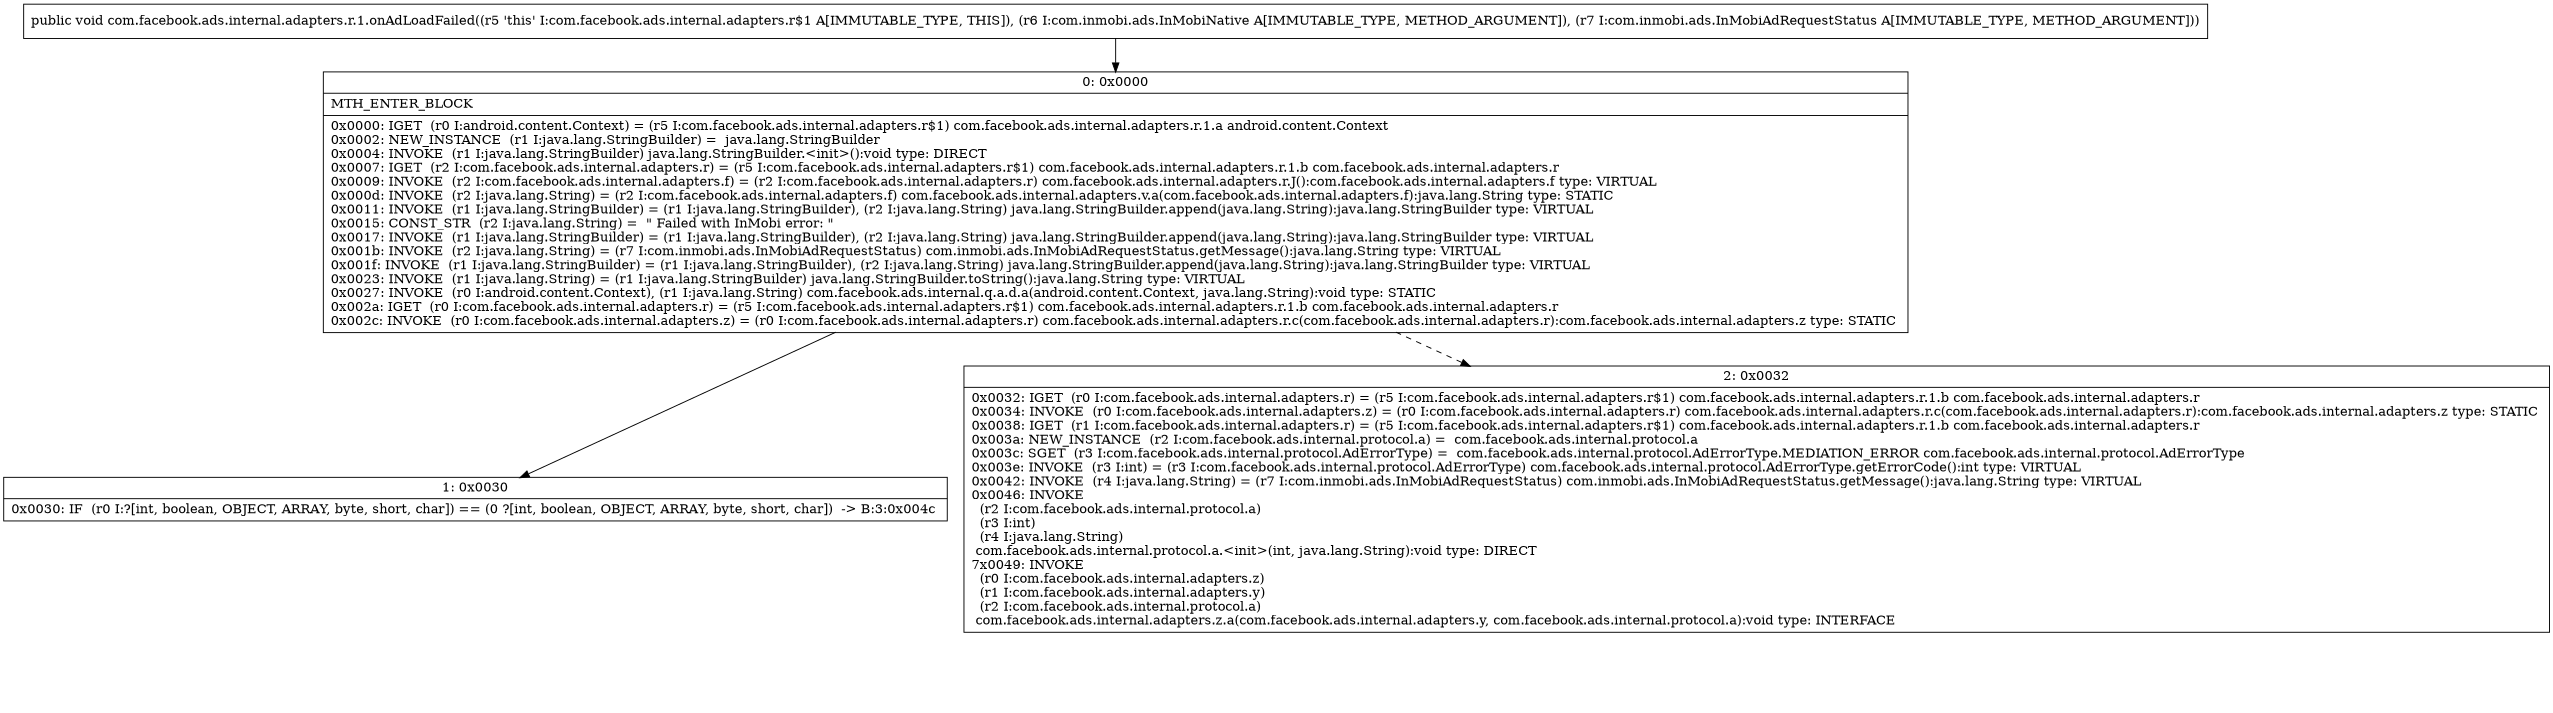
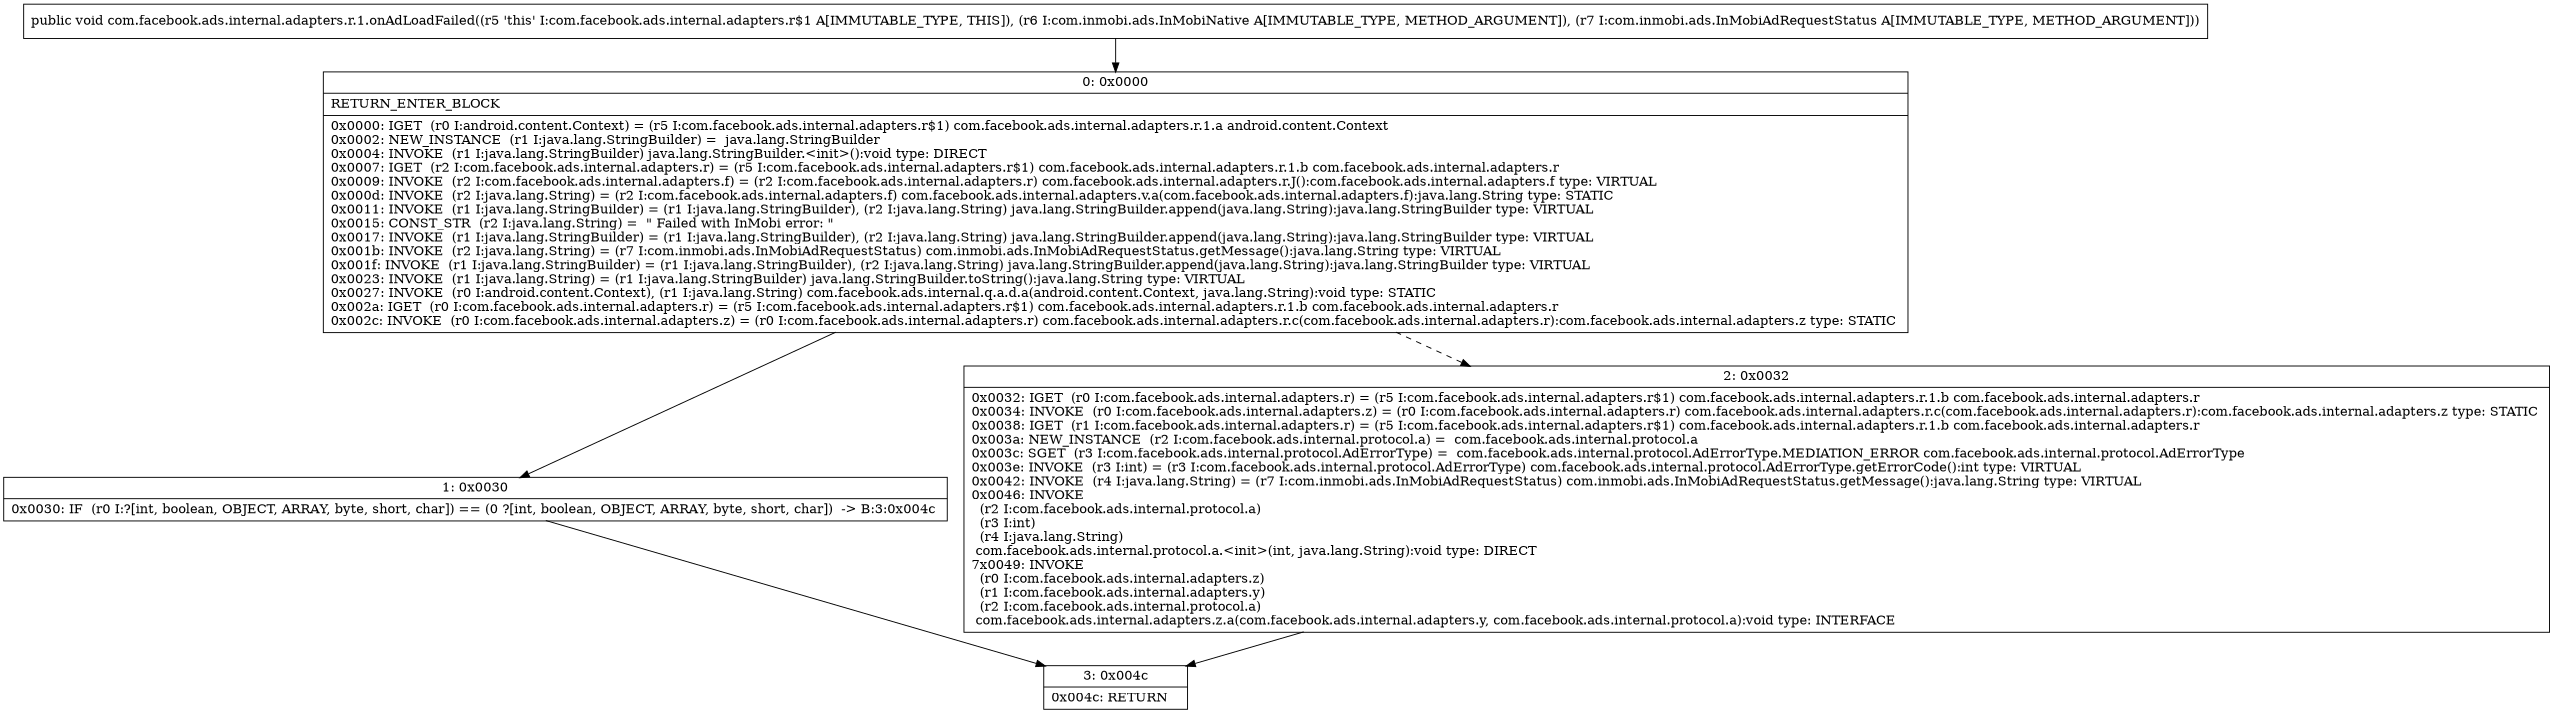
(402, 104) -> (416, 104)
none -> (1116, 687)
